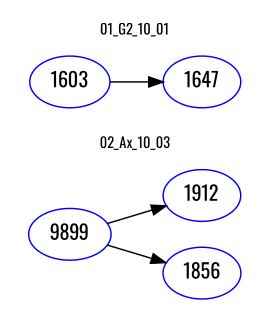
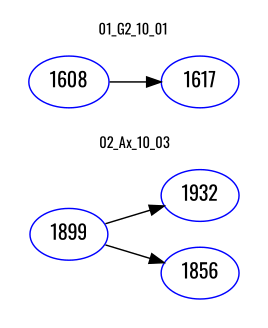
(70, 82) -> (69, 82)
(202, 82) -> (200, 82)
(202, 196) -> (200, 196)
(70, 234) -> (69, 234)
